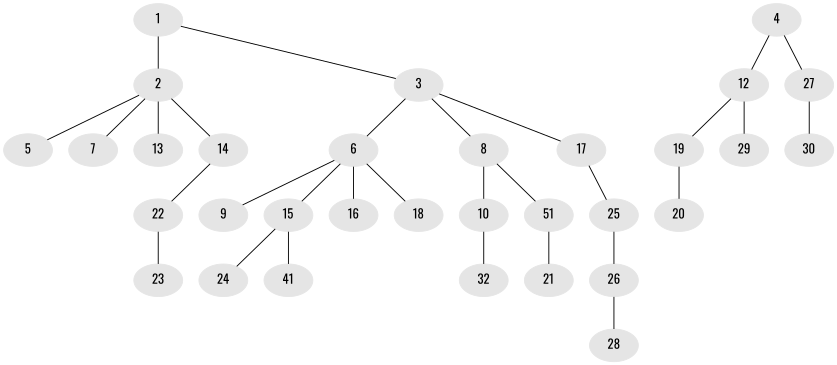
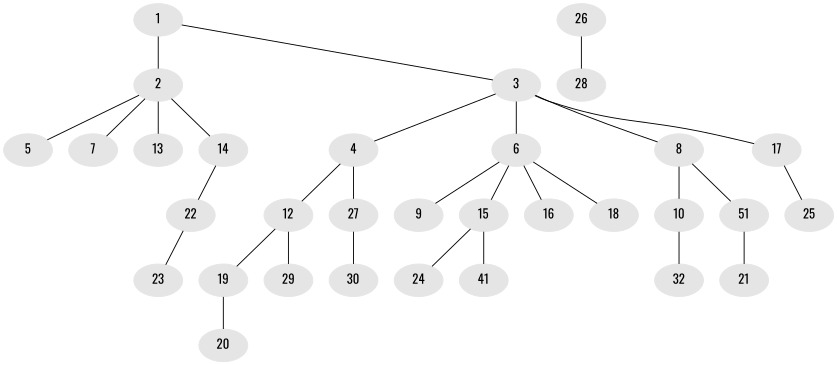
none -> (435, 118)
(614, 248) -> none
